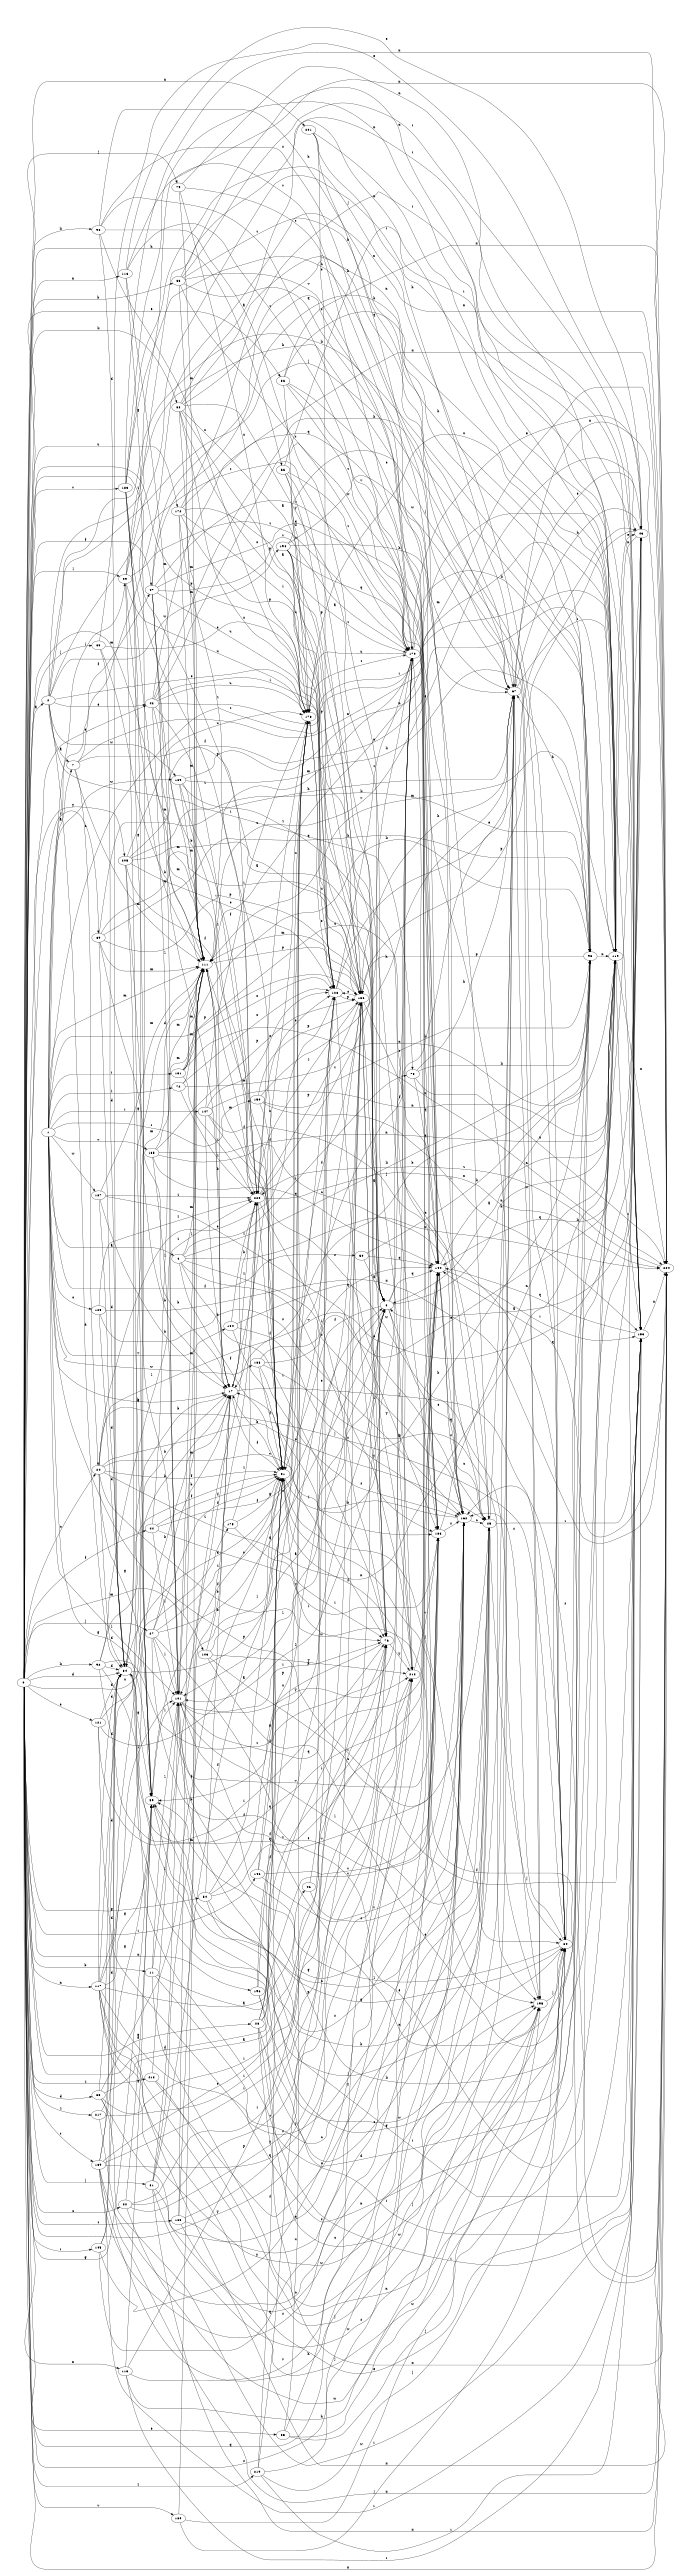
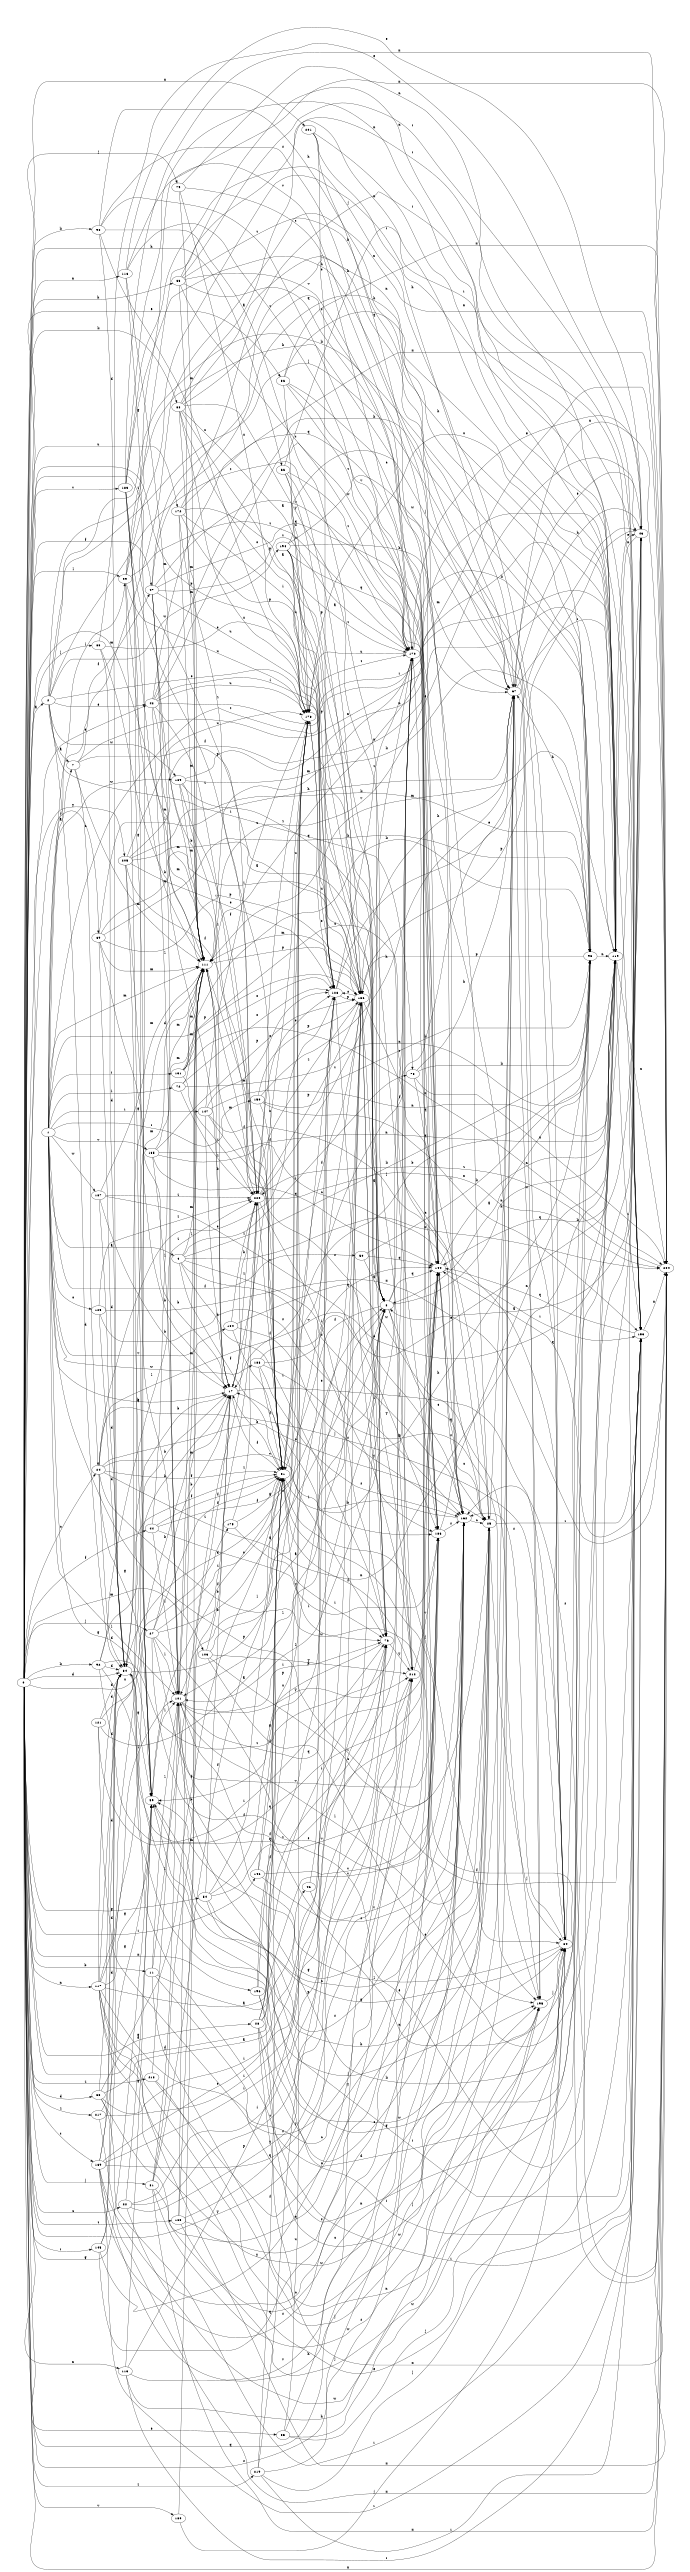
(58, 1705) -> none
(411, 2350) -> none
